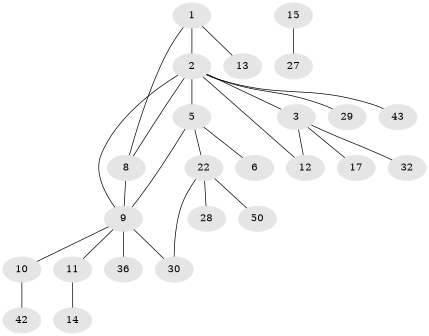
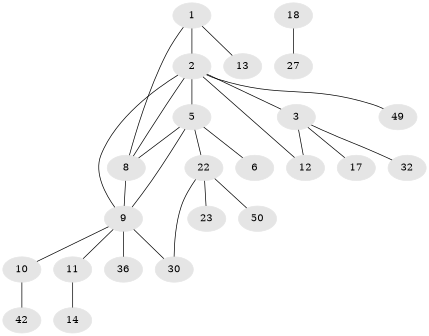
(294, 16) -> (294, 16)
(347, 117) -> none
(398, 117) -> (398, 117)
none -> (159, 143)
(207, 219) -> (207, 219)
